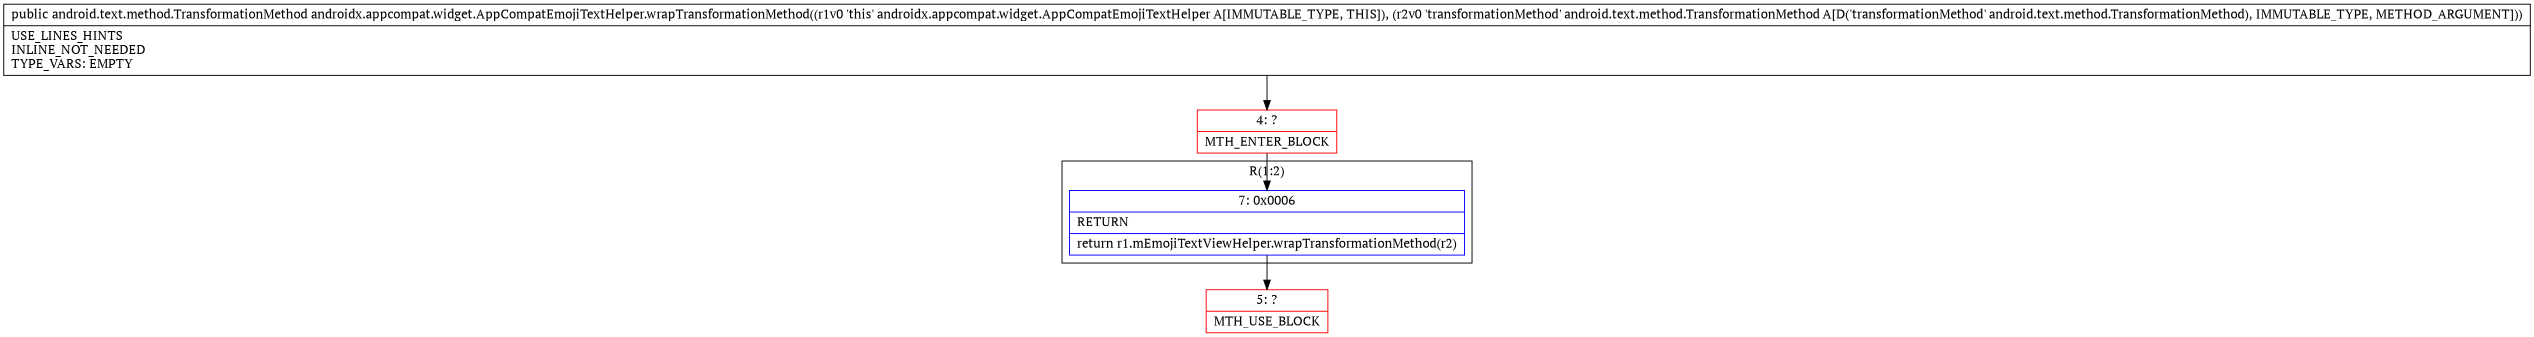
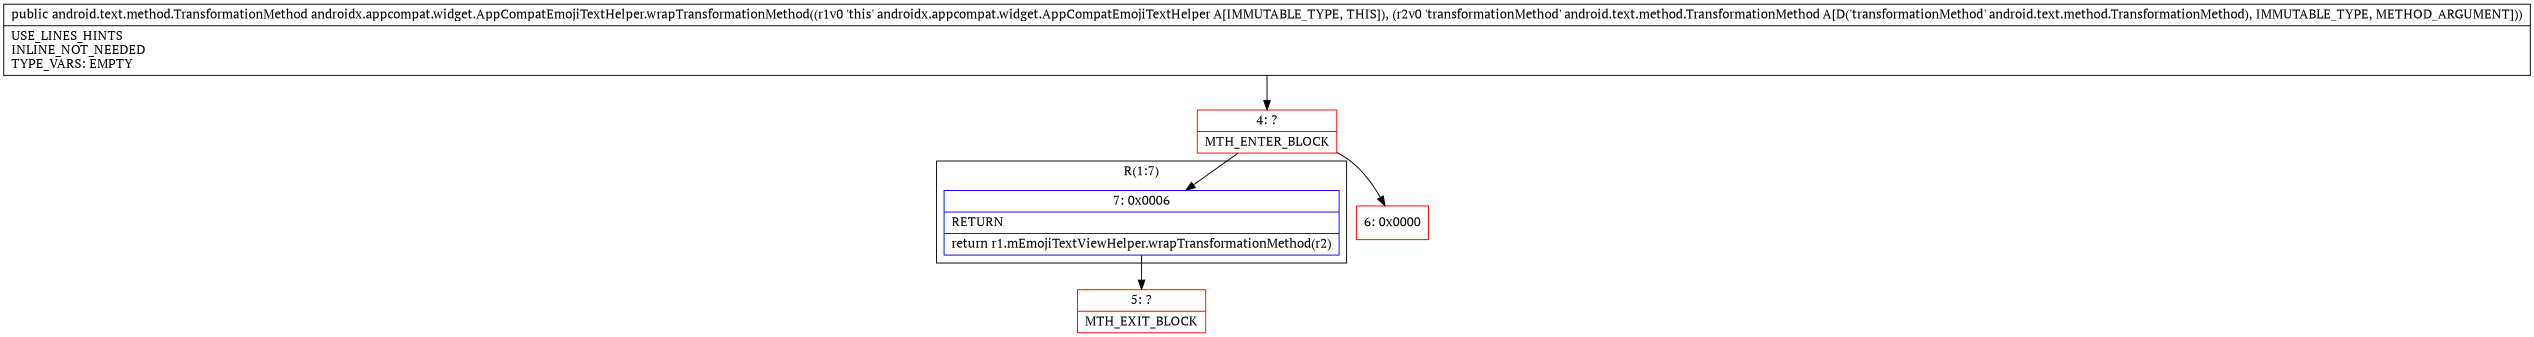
(1267, 172) -> (1142, 172)
none -> (1392, 223)
(1267, 322) -> (1142, 322)
